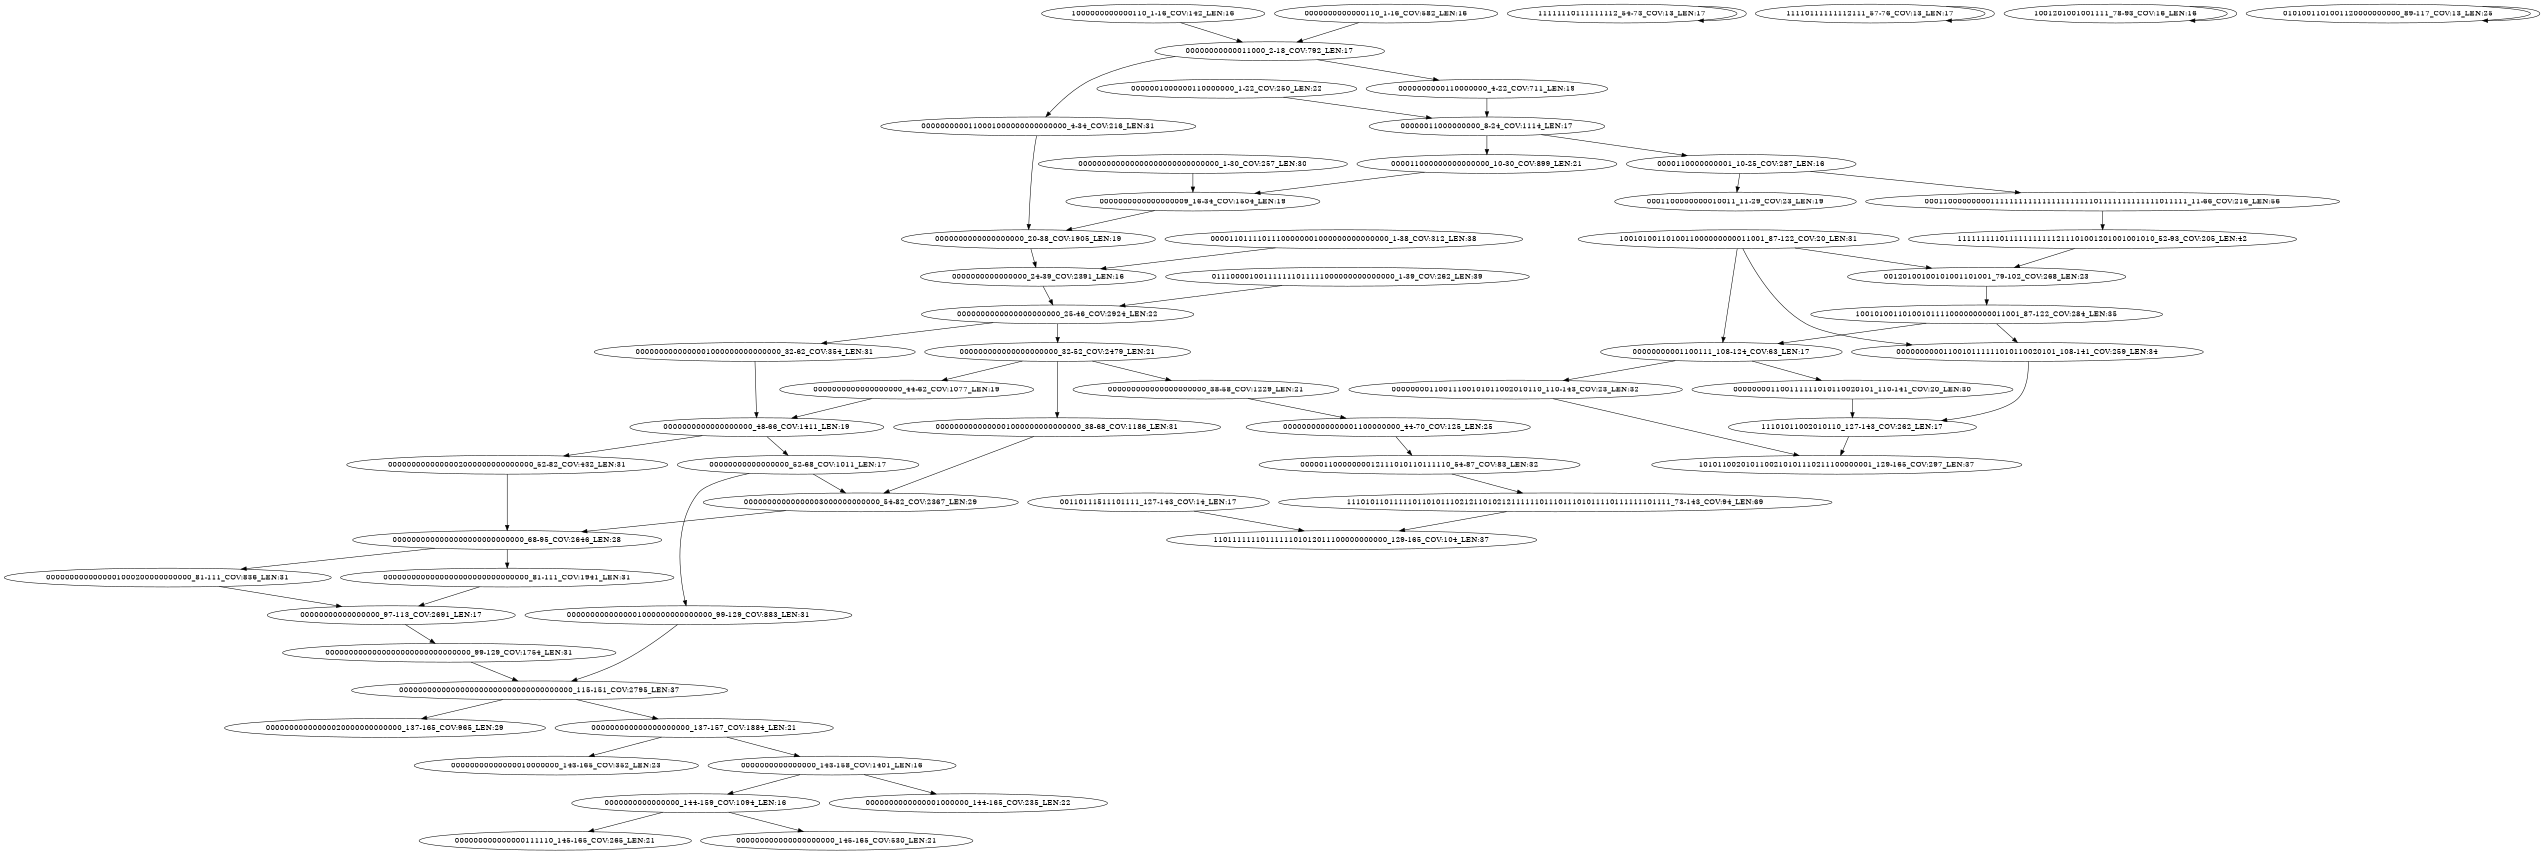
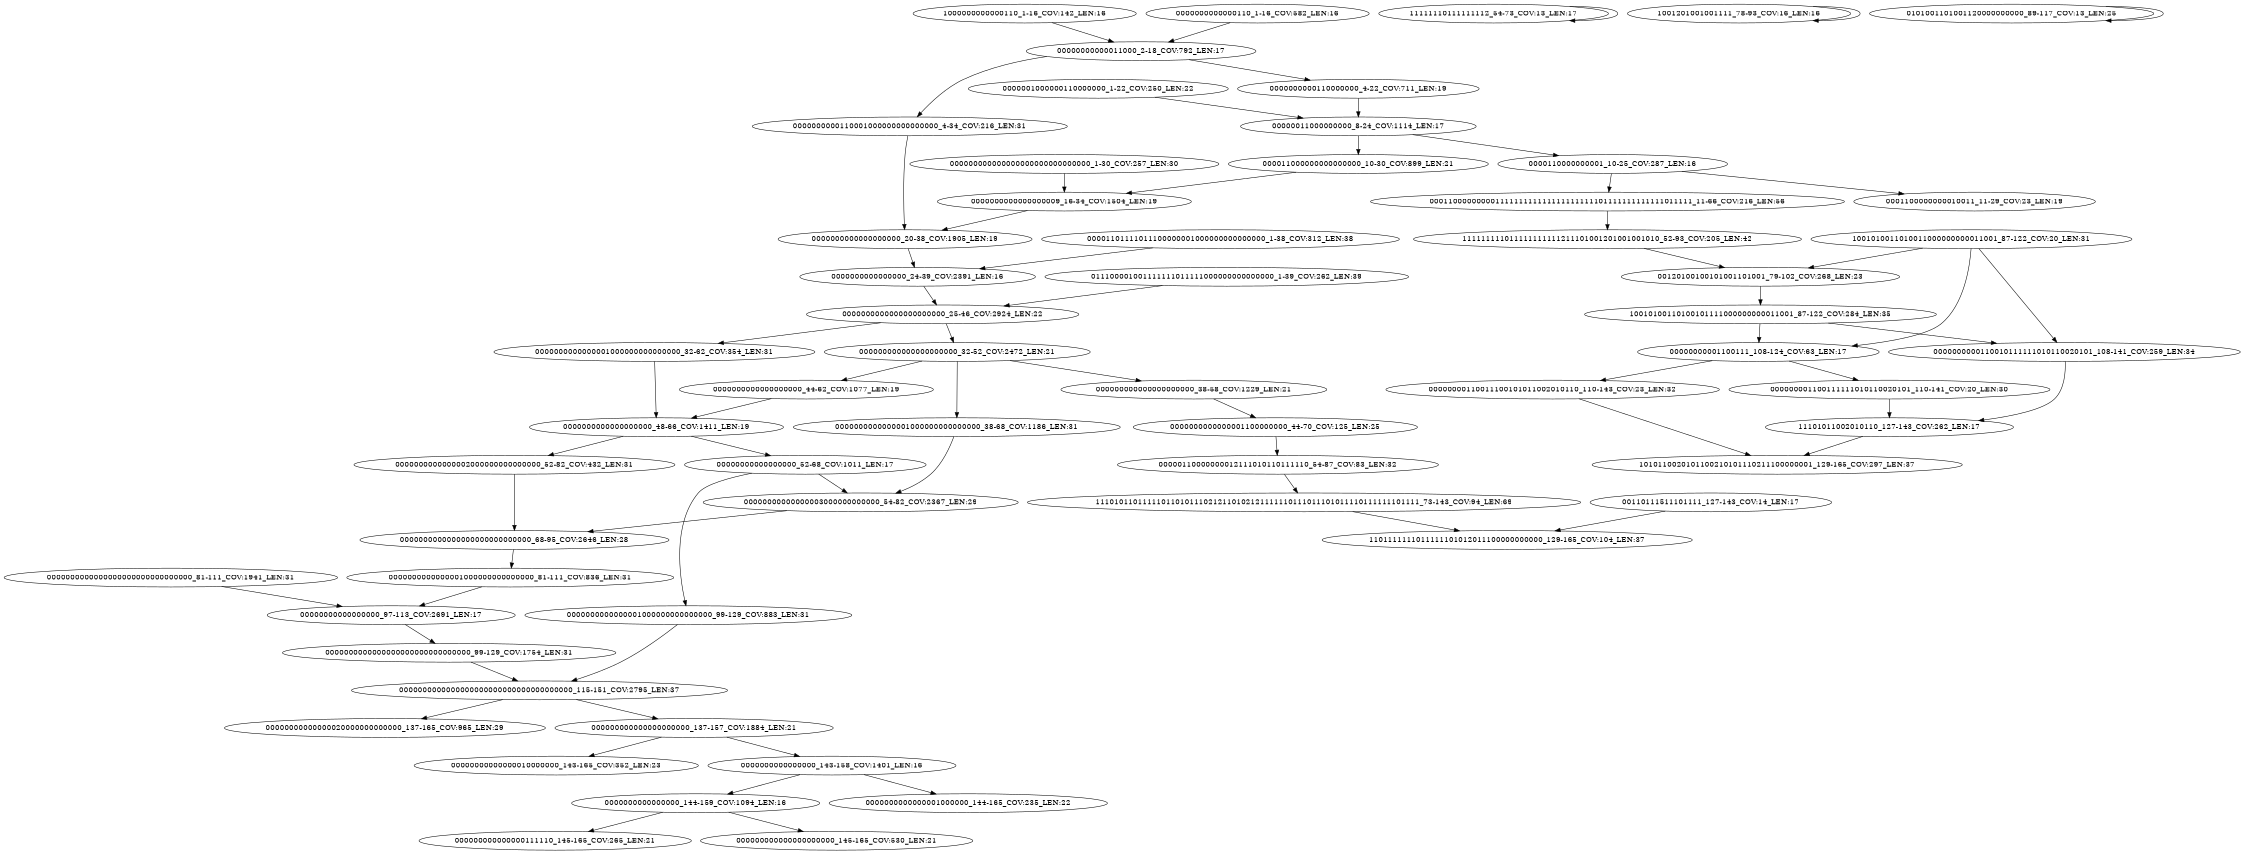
(1870, 14) -> none
(1058, 352) -> (957, 352)
(507, 556) -> none
(168, 578) -> (510, 578)
